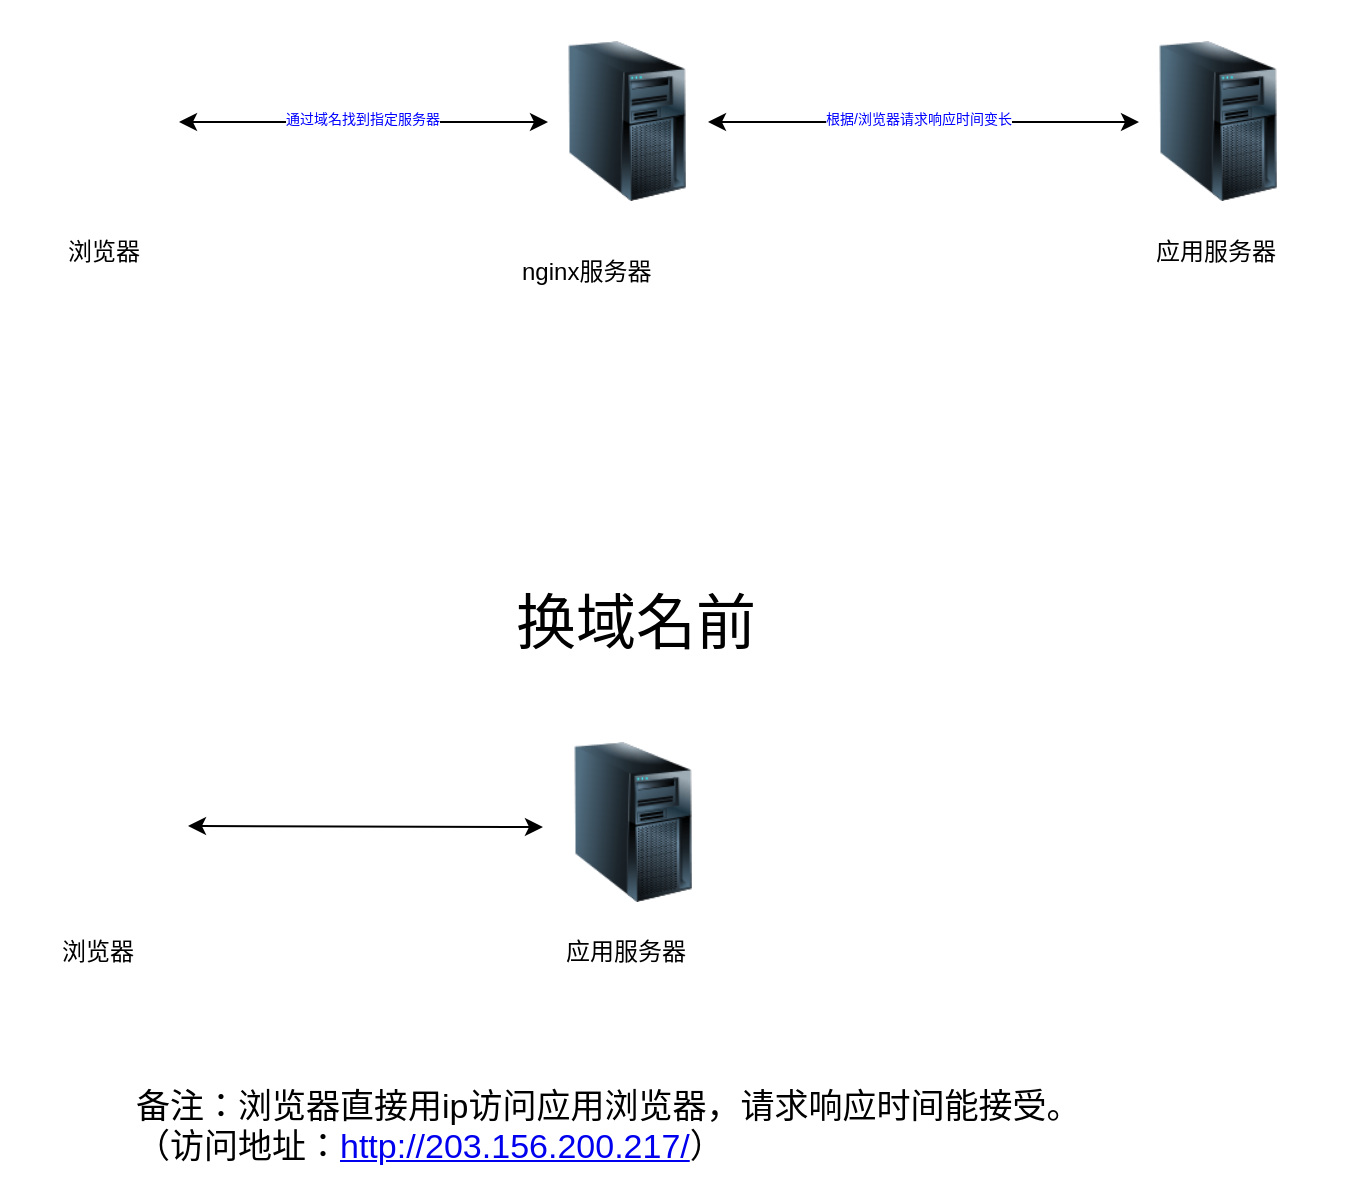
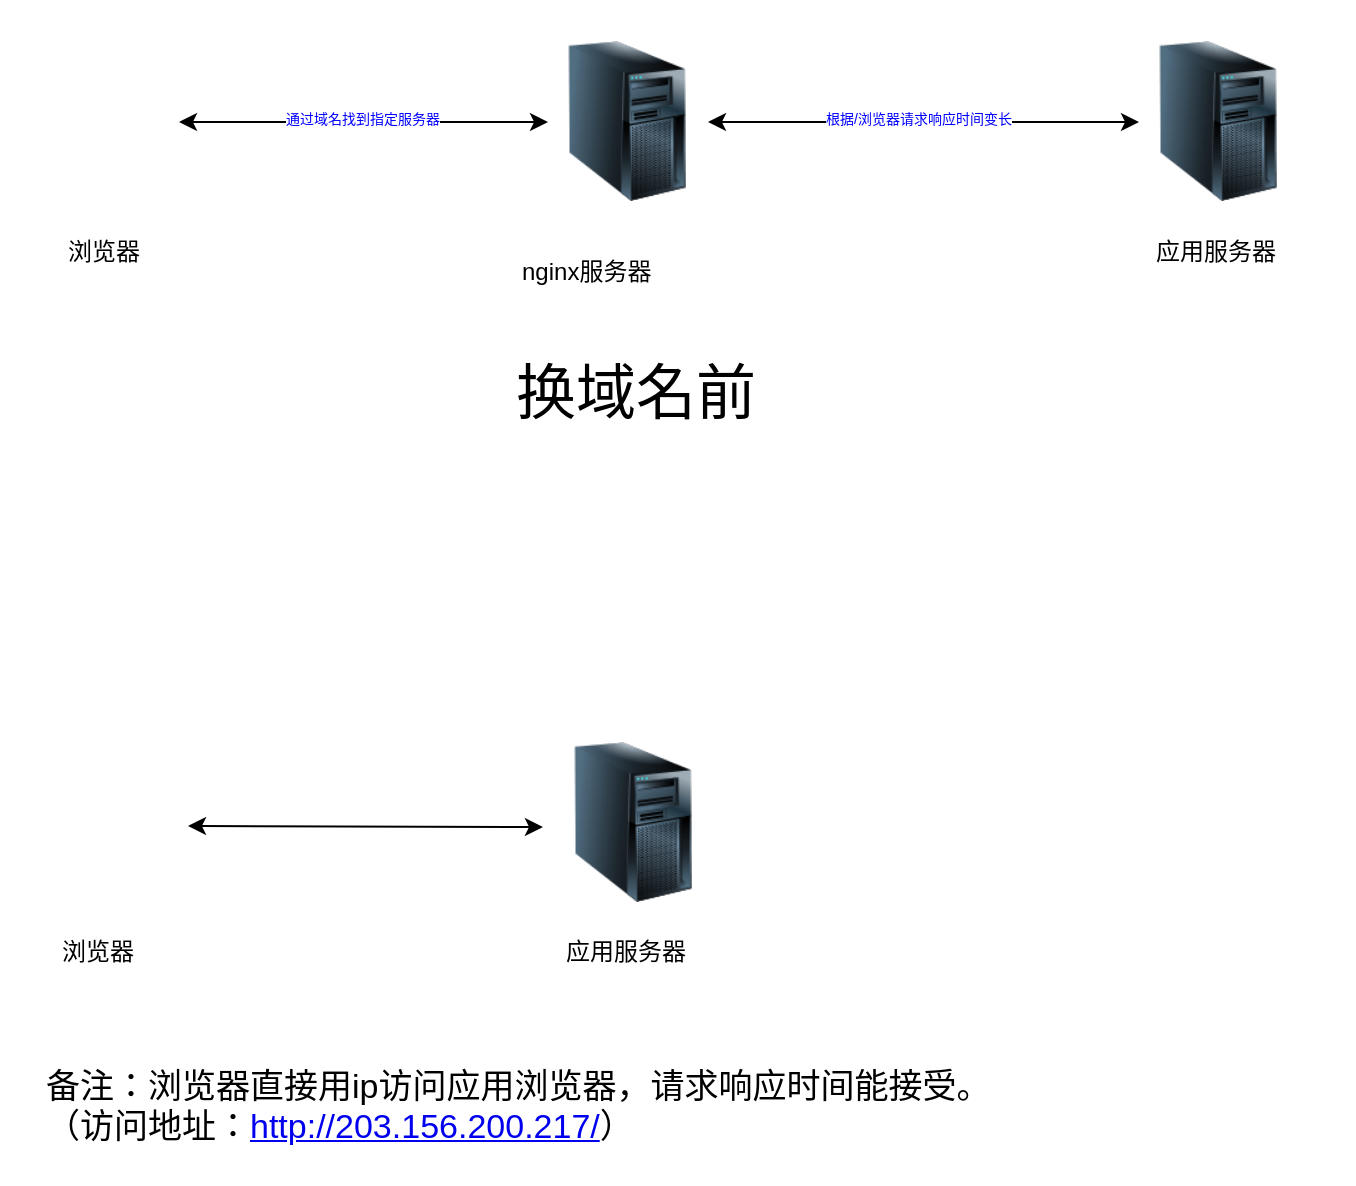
(653, 623) -> (653, 393)
(622, 1123) -> (532, 1103)
